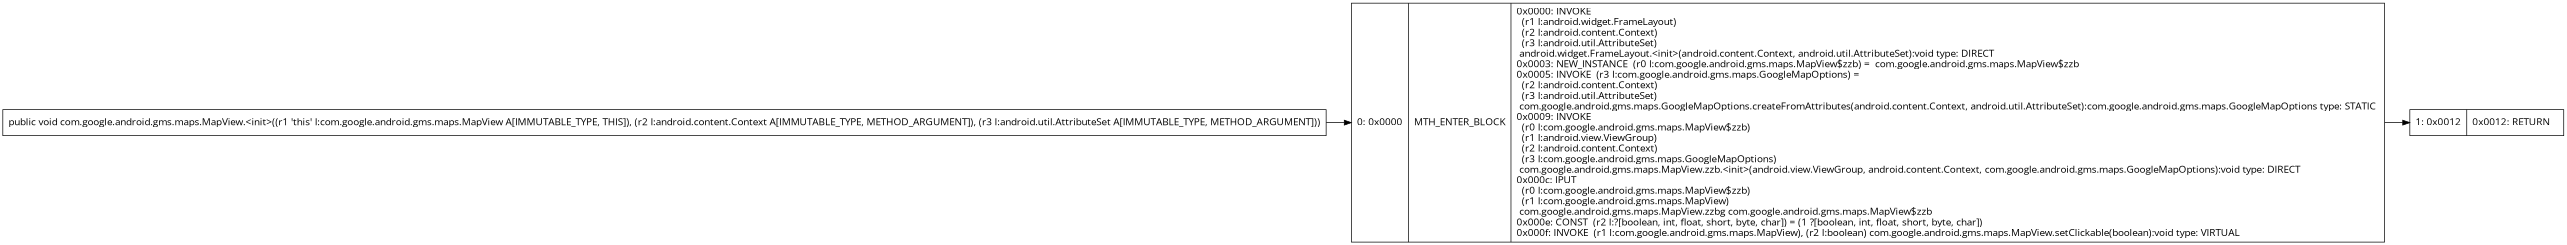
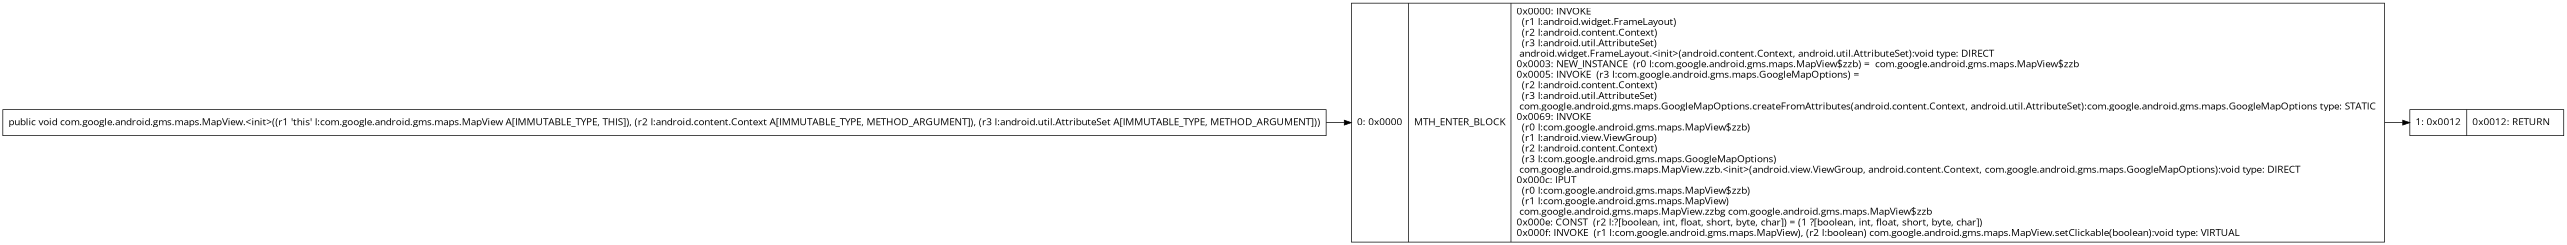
(1557, 117) -> (1557, 117)
